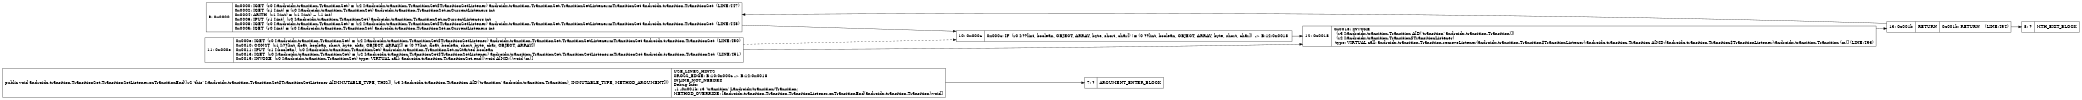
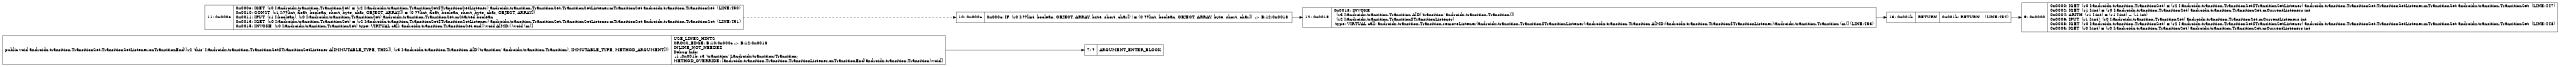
(2051, 27) -> none
(848, 28) -> none
(1021, 48) -> none
